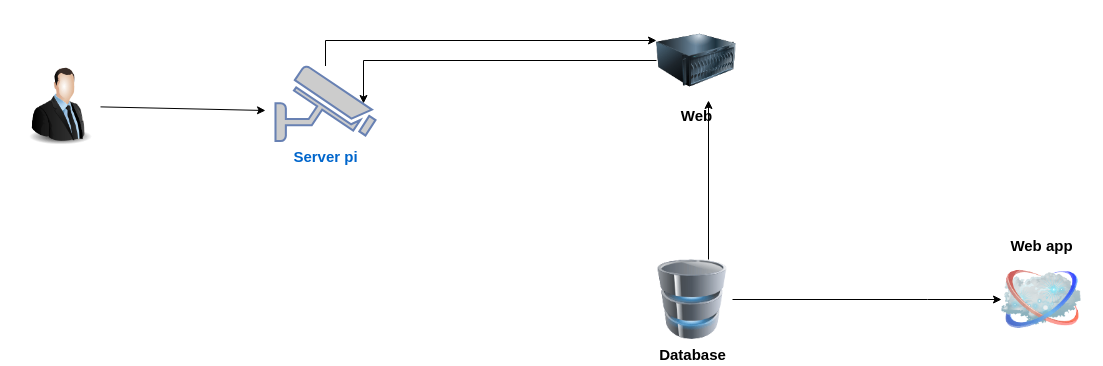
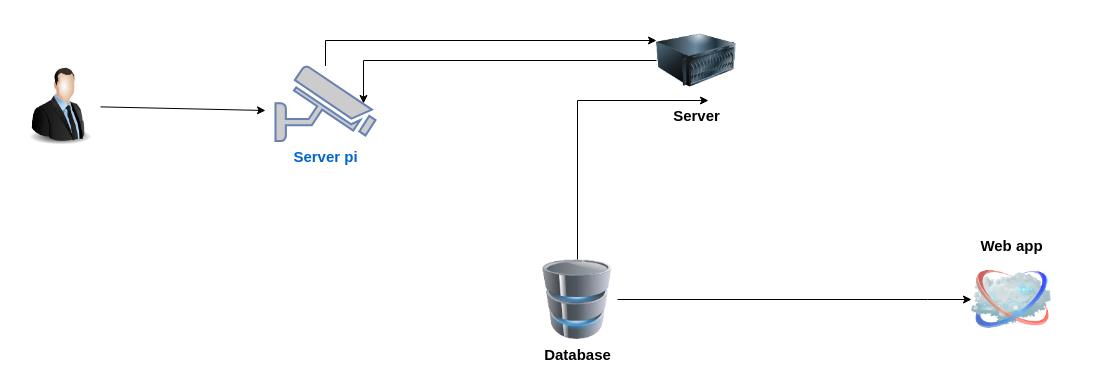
(697, 115) -> (697, 115)
(693, 300) -> (578, 300)
(1042, 300) -> (1012, 300)
